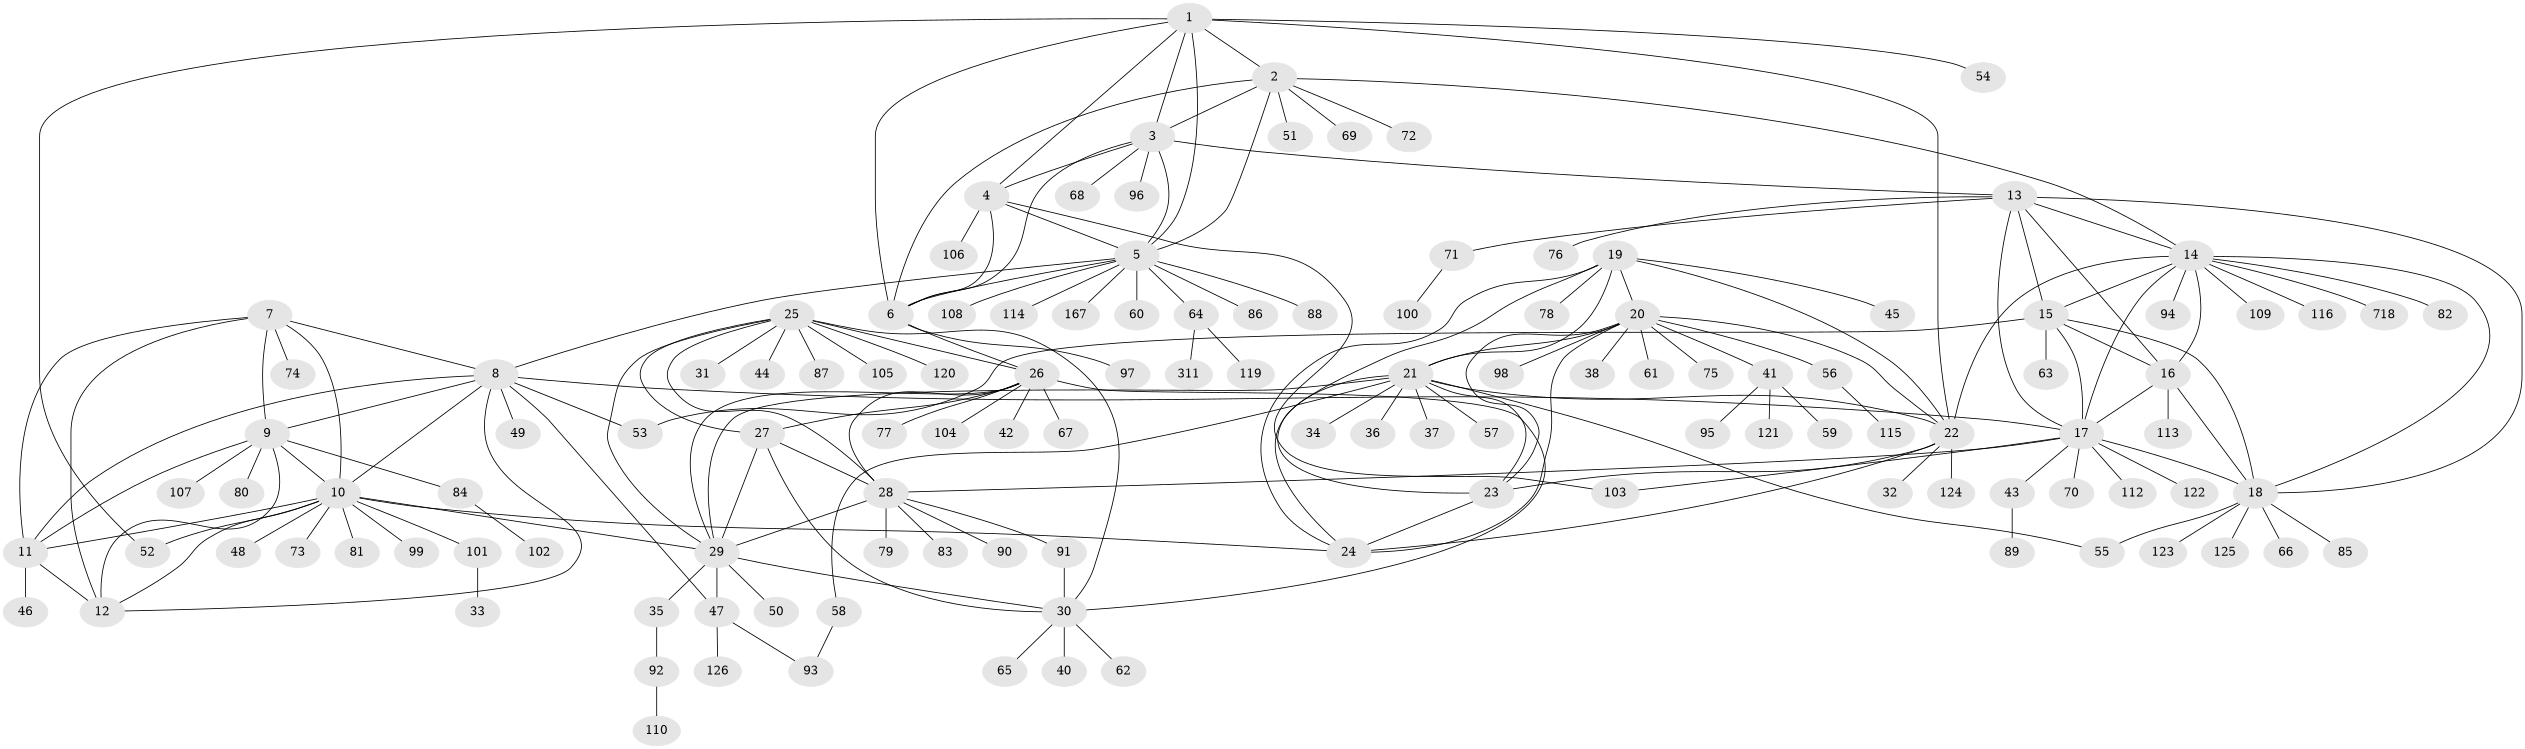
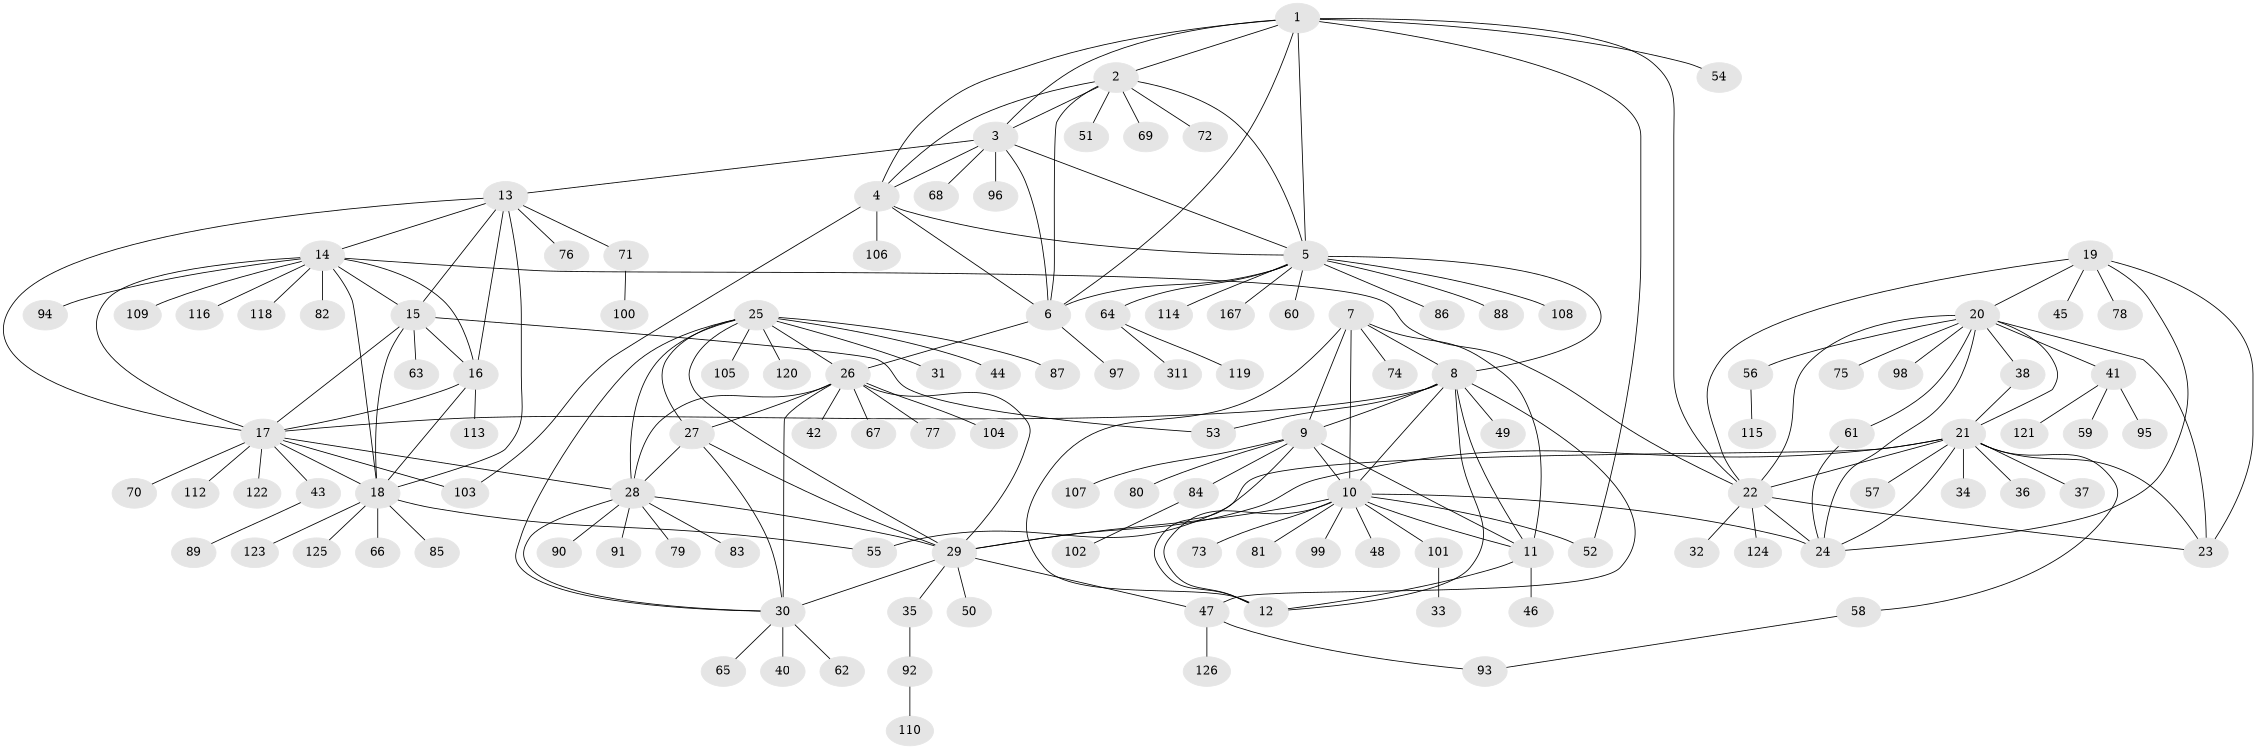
(1746, 117) -> (982, 114)
(2384, 315) -> (261, 315)
(1539, 349) -> (1993, 404)
(1420, 523) -> (1813, 489)
(1064, 583) -> (539, 574)
